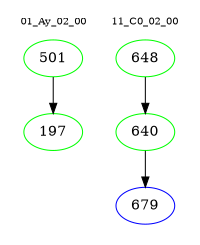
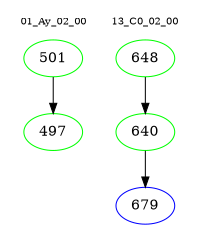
(145, 22) -> (145, 22)
(53, 132) -> (53, 132)
